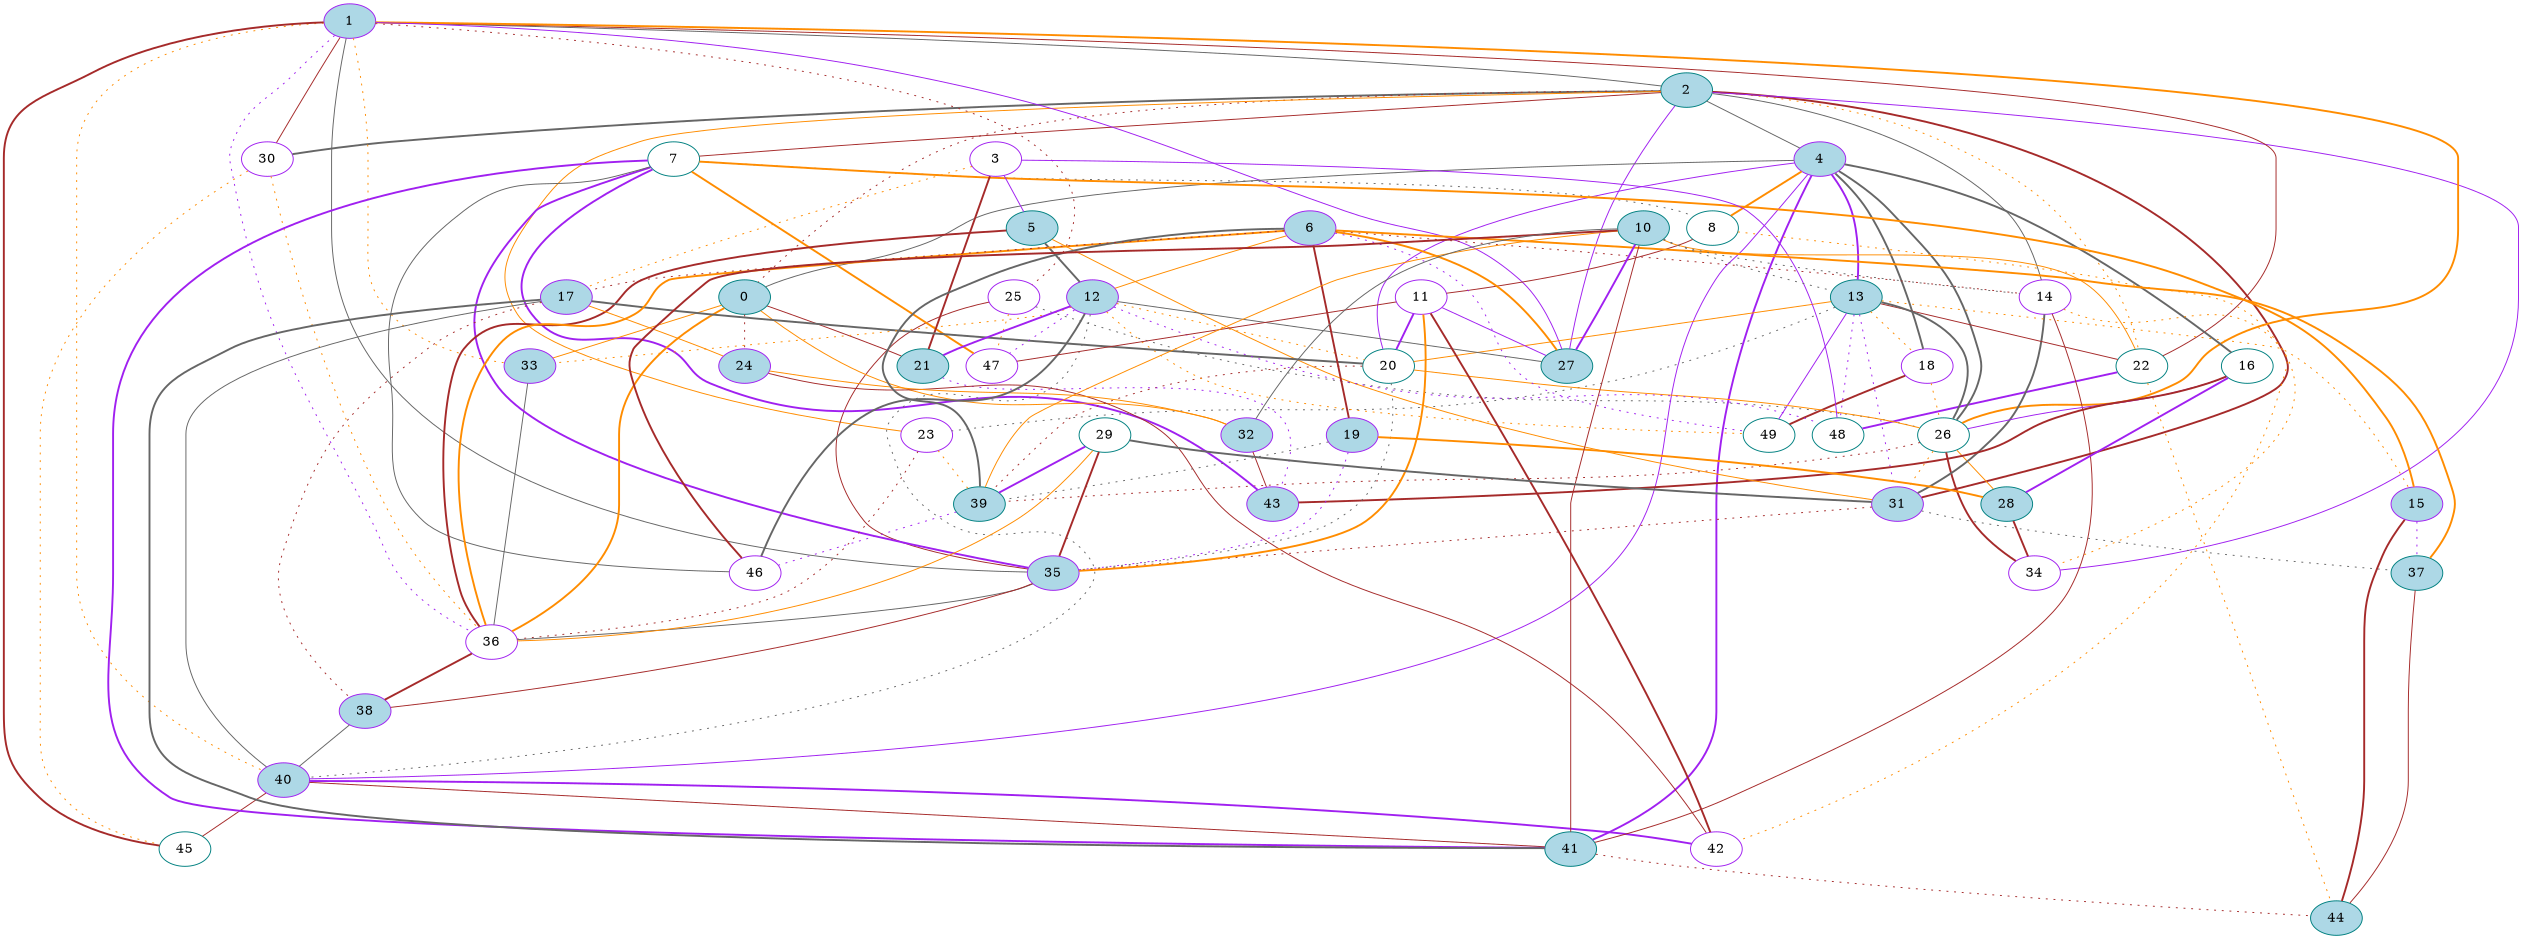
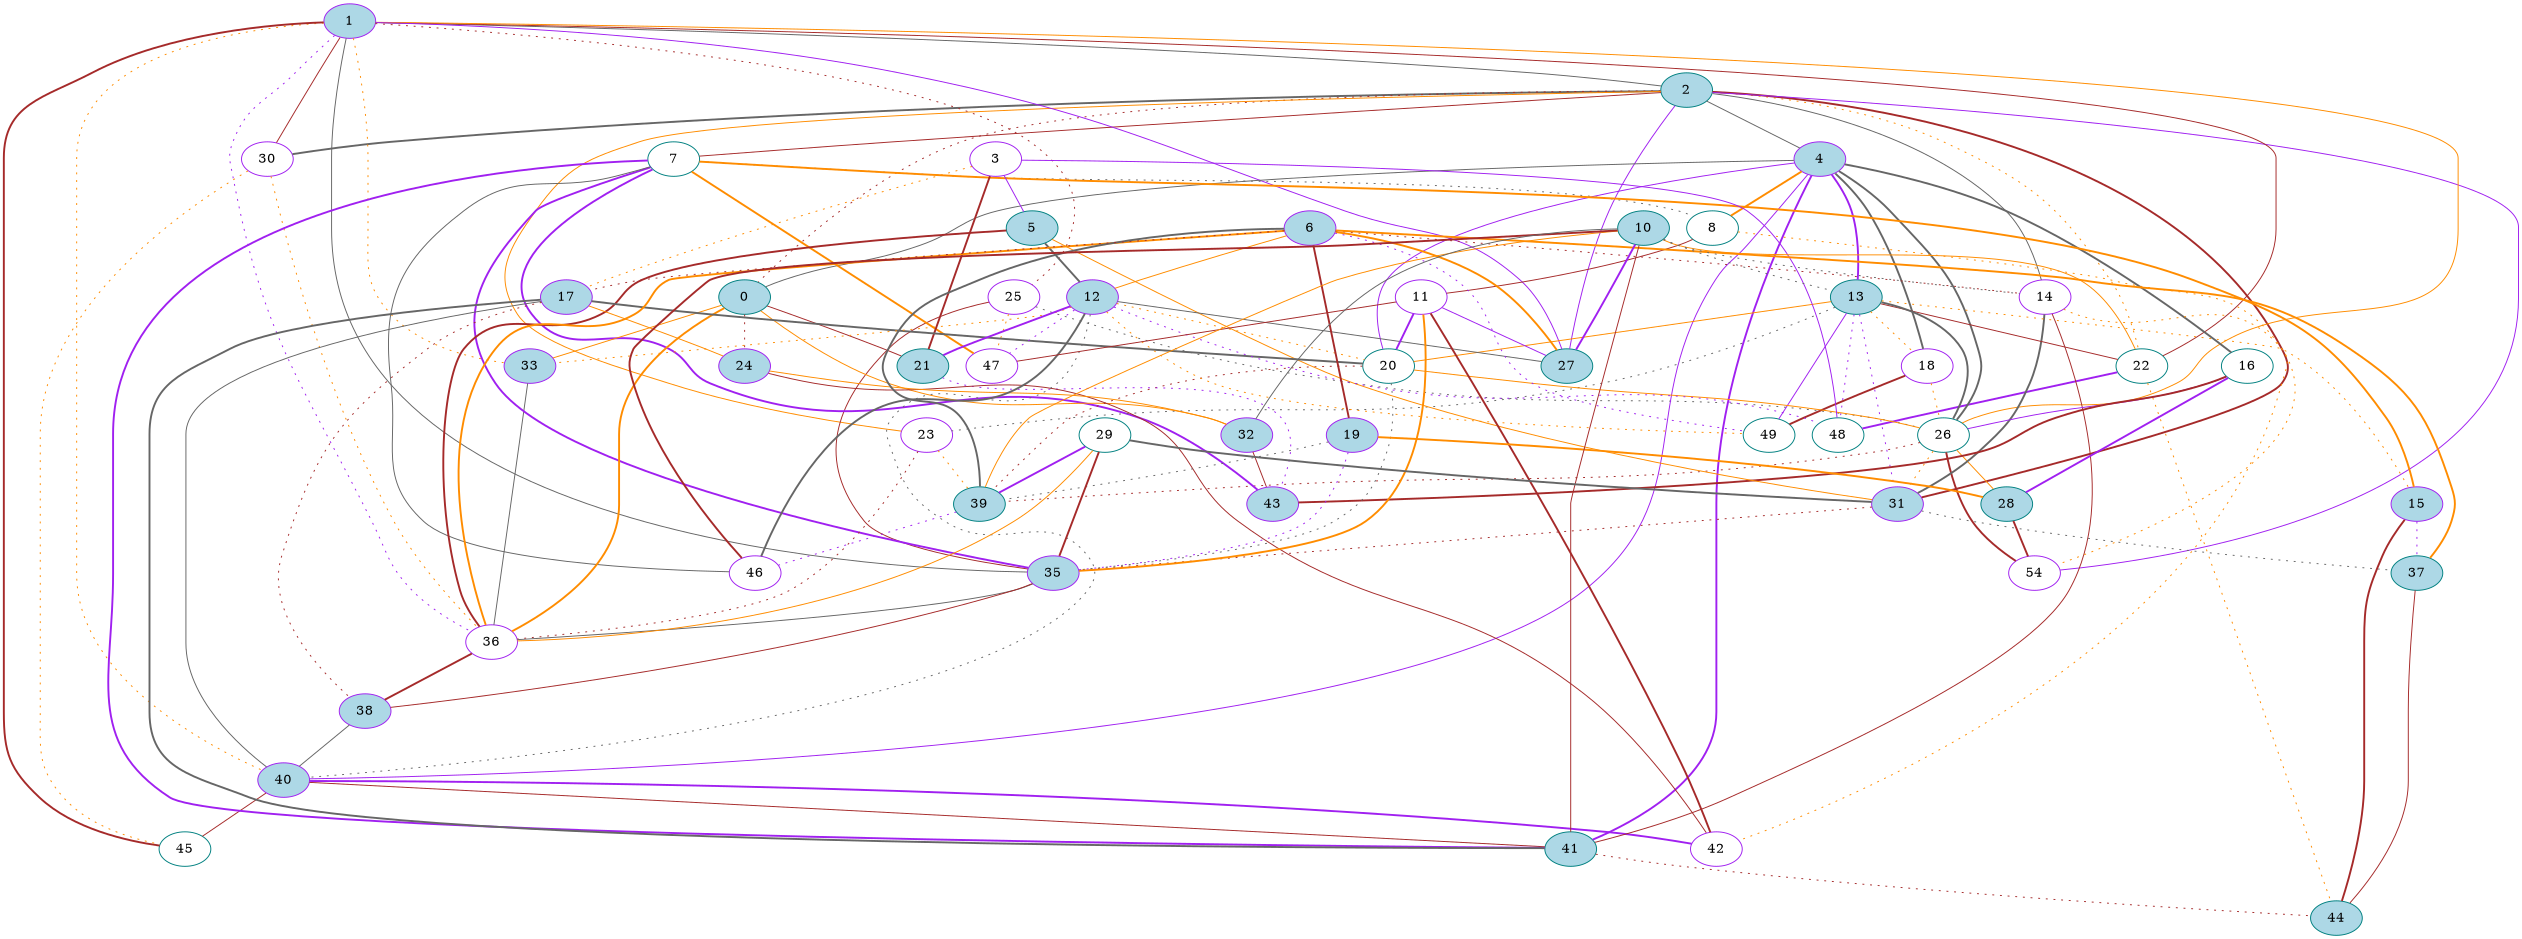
(1742, 62) -> (1742, 62)
(2035, 573) -> (2035, 573)
